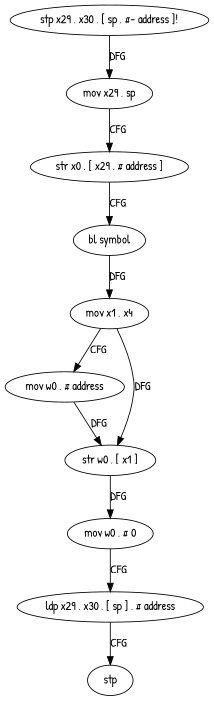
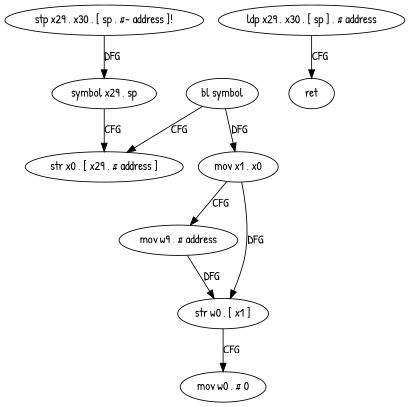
(109, 94) -> (104, 94)
(109, 199) -> (168, 127)
(109, 314) -> (238, 167)
(65, 387) -> (178, 240)
(118, 497) -> (232, 350)
(110, 566) -> none
(110, 680) -> (312, 94)
